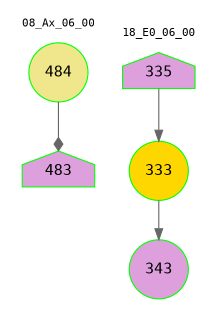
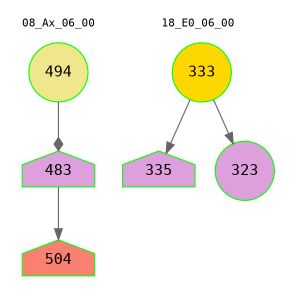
(58, 72) -> (58, 72)
(159, 109) -> (180, 122)
none -> (58, 260)
(159, 269) -> (245, 171)
